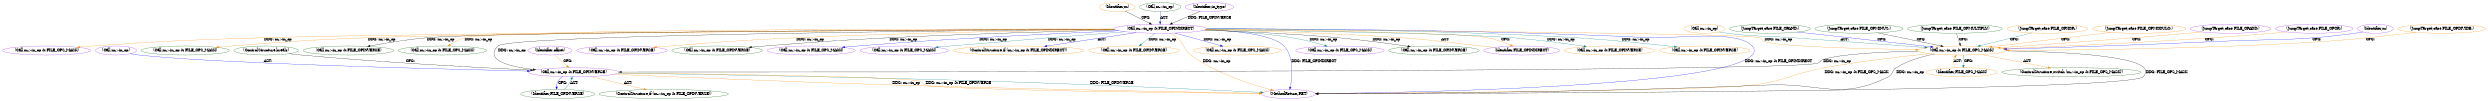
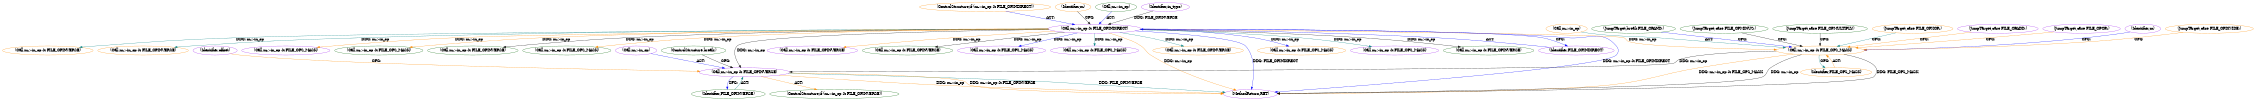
(1770, 29) -> (1634, 29)
(2139, 29) -> none
(1359, 32) -> (1354, 31)
(1351, 35) -> (1347, 34)
(1092, 39) -> (1039, 18)
(2071, 72) -> none
